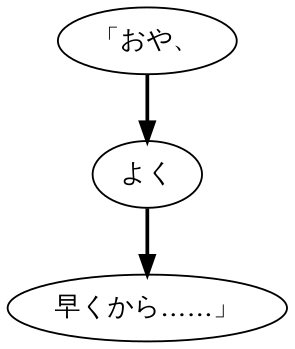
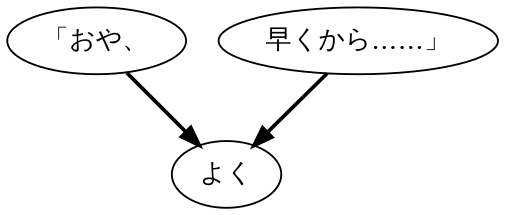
(147, 232) -> (297, 103)
